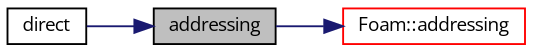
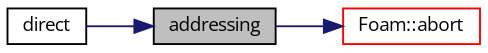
(434, 26) -> (412, 26)
